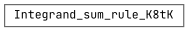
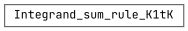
(94, 16) -> (94, 16)
